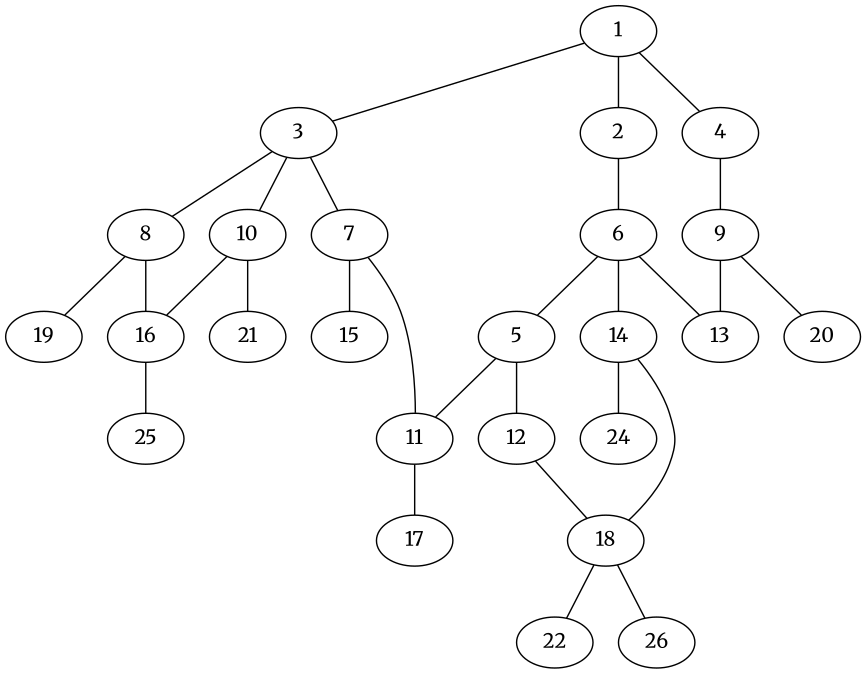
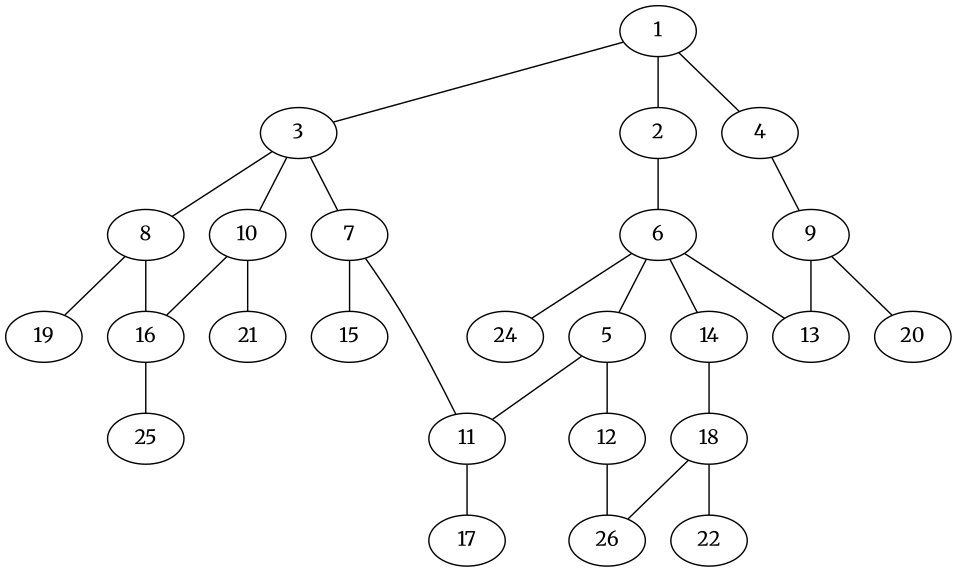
(618, 388) -> (582, 286)
(561, 490) -> (607, 490)
